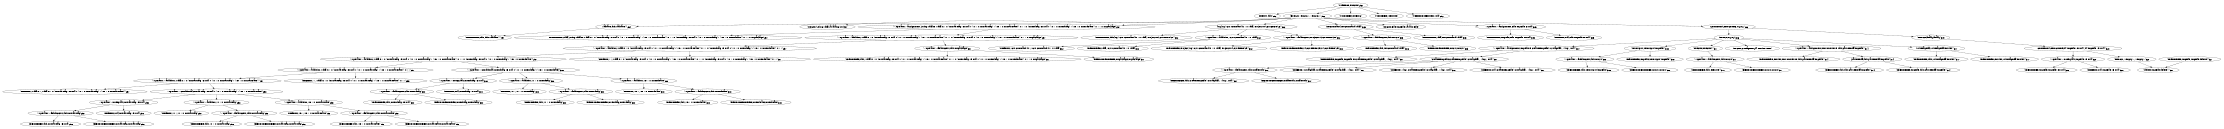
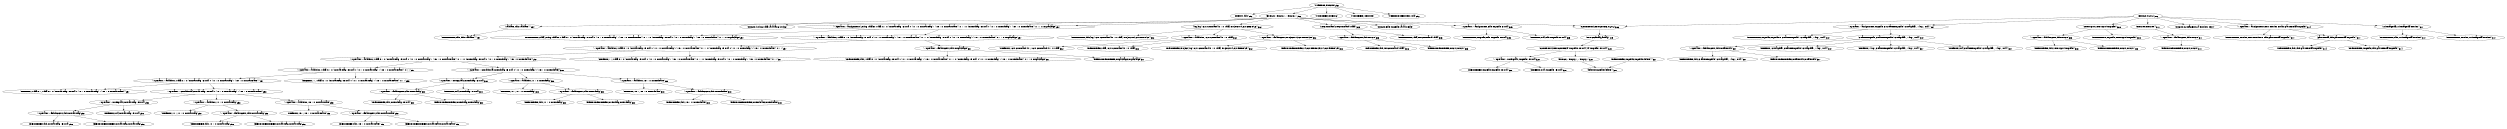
(1729, 32) -> (1880, 21)
(1708, 70) -> none
